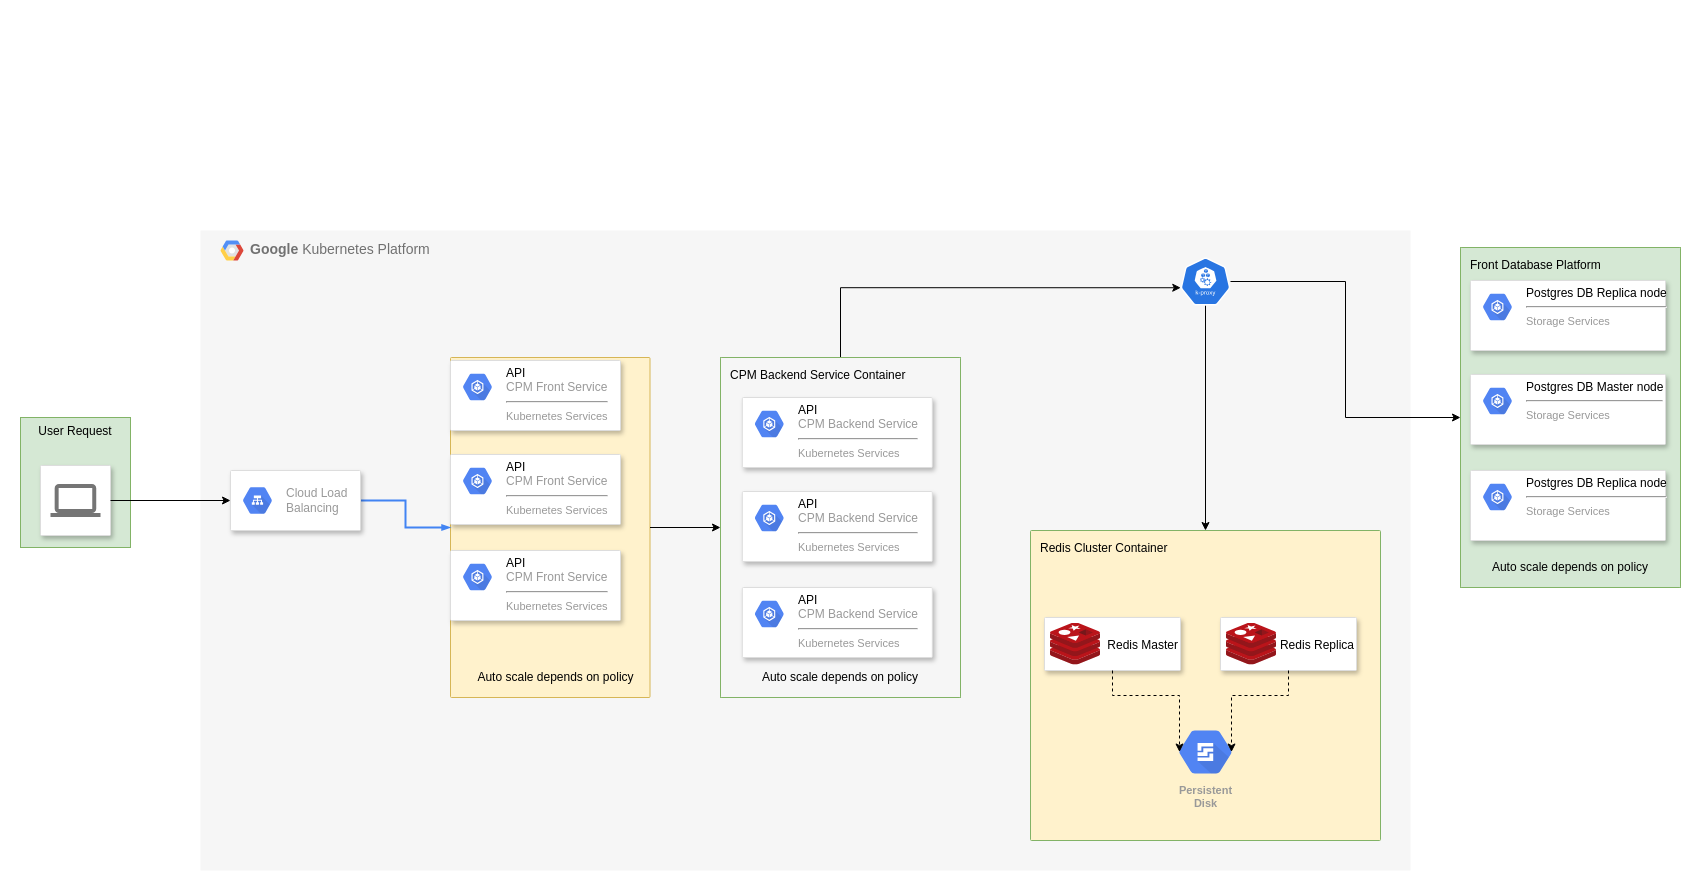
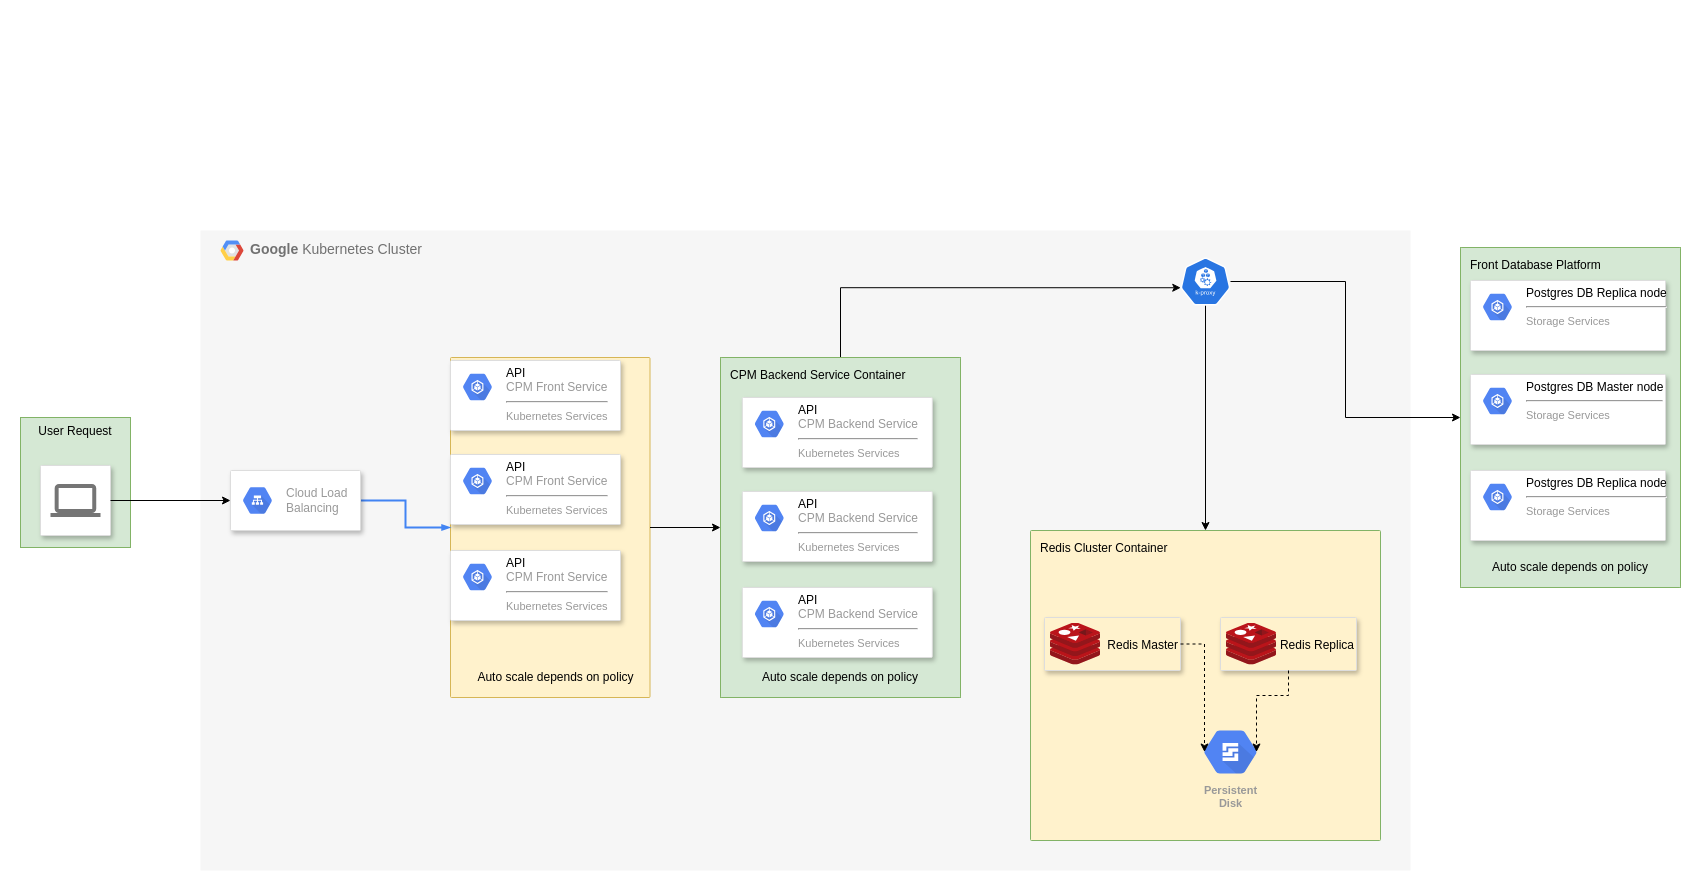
(345, 250) -> (341, 250)
(820, 376) -> (820, 376)
(1113, 644) -> (1113, 644)
(1289, 644) -> (1289, 644)
(1206, 752) -> (1231, 752)
